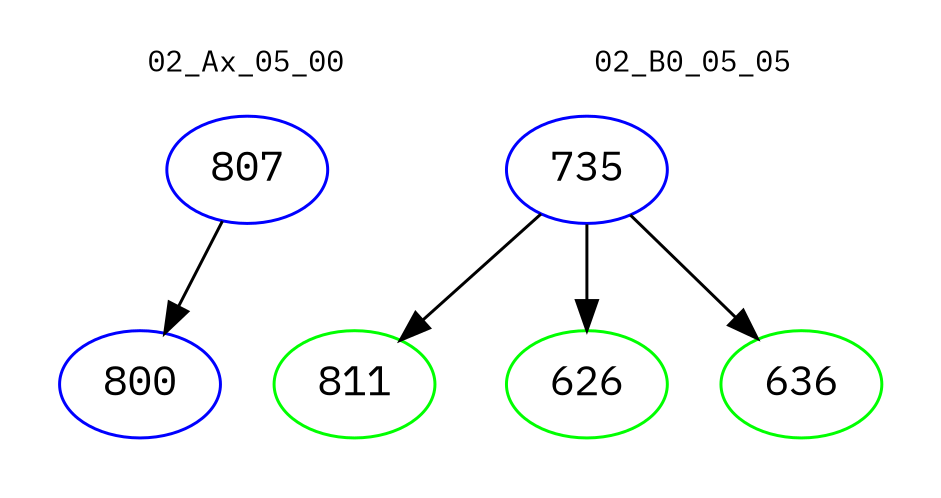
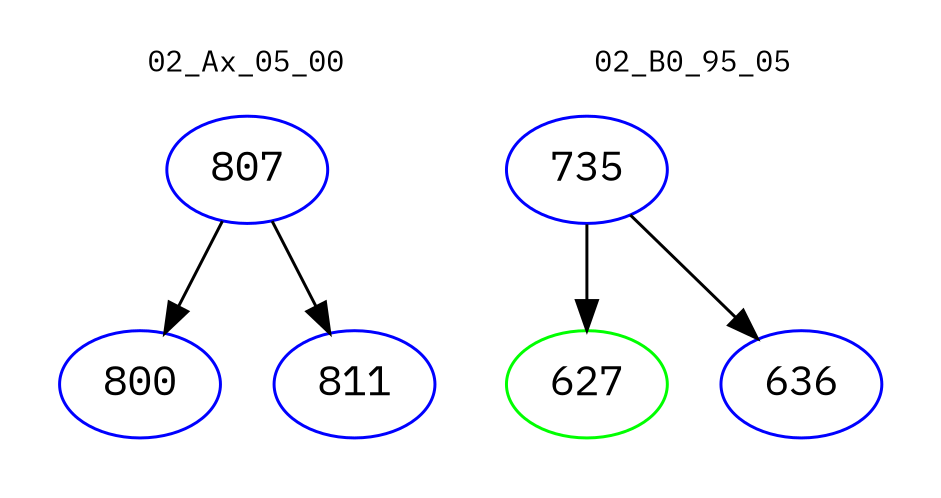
(694, 64) -> (694, 64)
(503, 248) -> (294, 264)
(355, 384) -> (355, 384)
(587, 384) -> (587, 384)
(801, 384) -> (801, 384)
